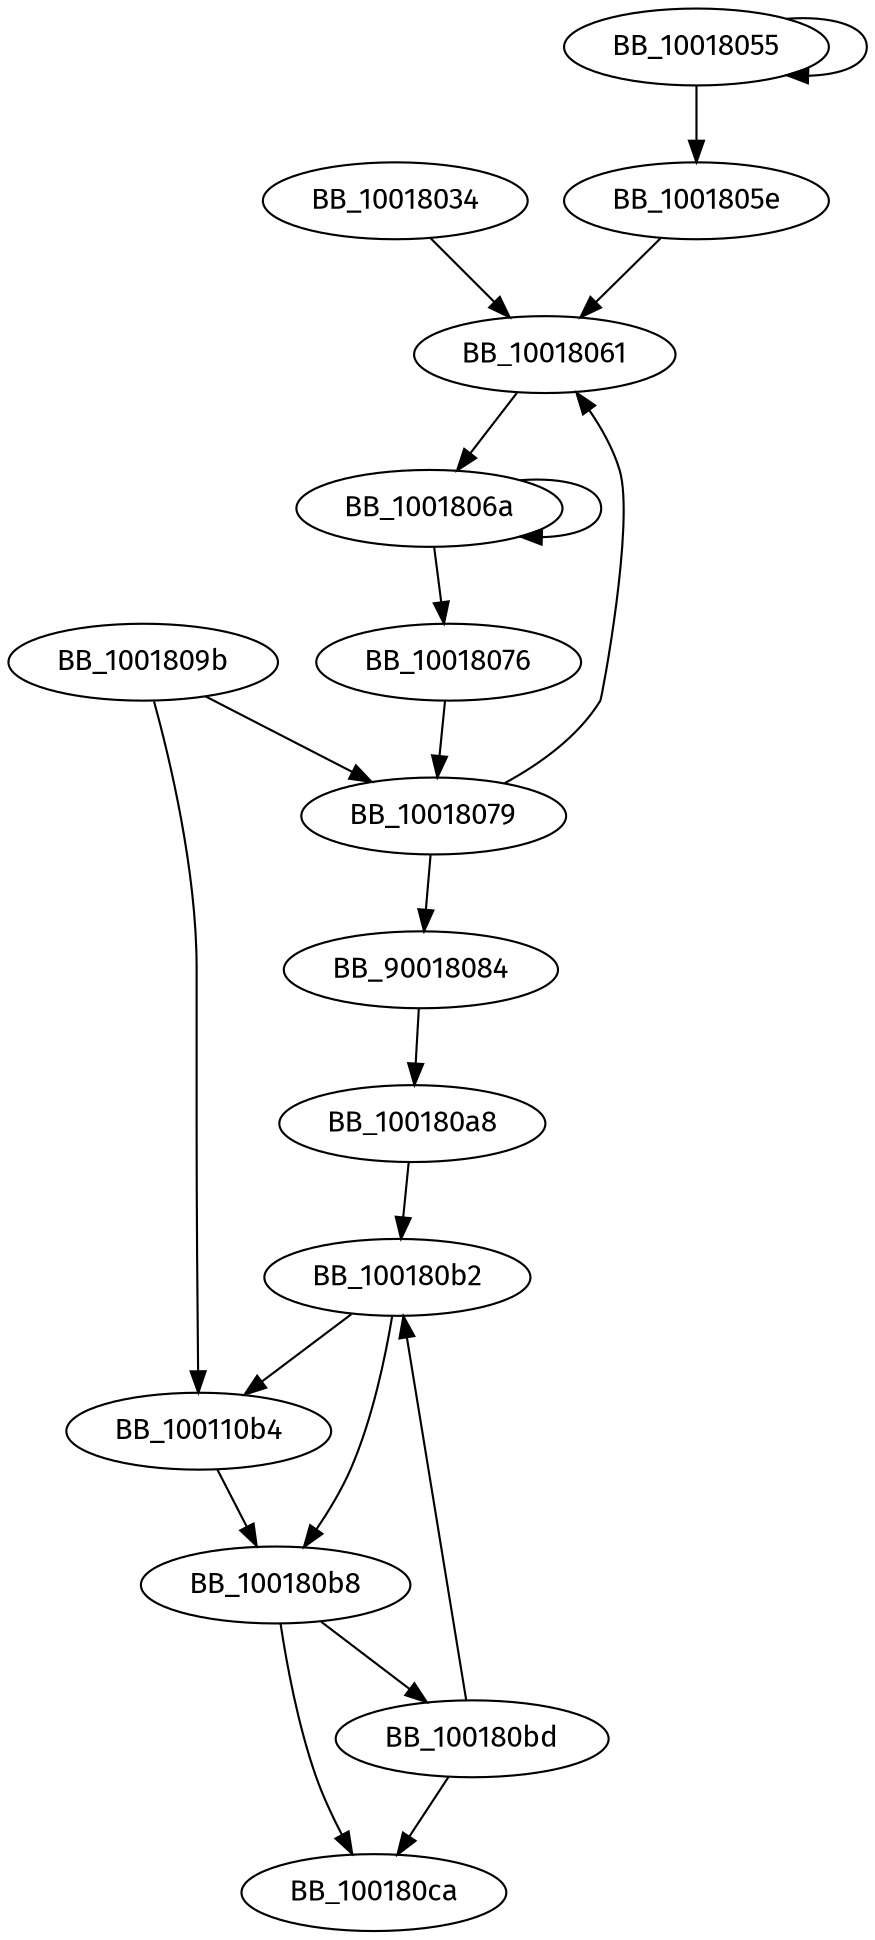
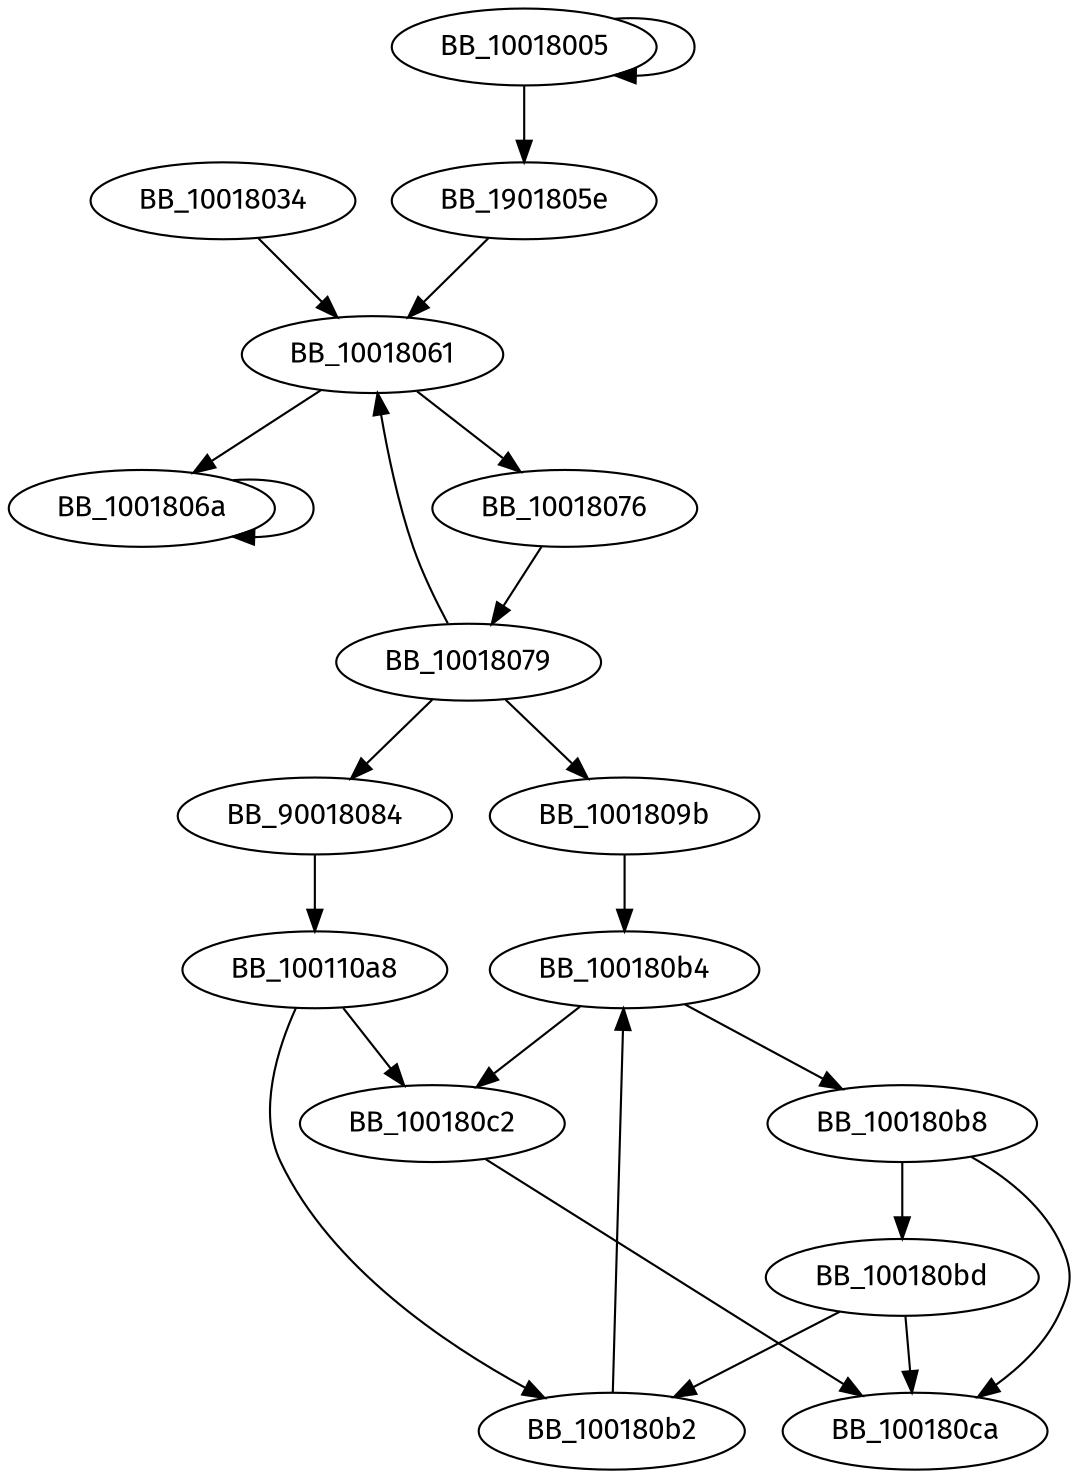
(696, 47) -> (524, 47)
(696, 201) -> (524, 201)
(438, 575) -> (460, 425)
(279, 734) -> (539, 732)
(412, 1124) -> (315, 970)
none -> (432, 1124)
(366, 1427) -> none
(199, 1431) -> (625, 970)
